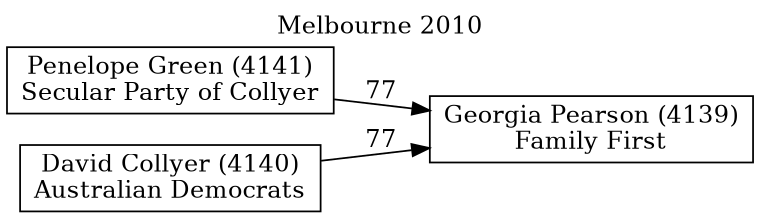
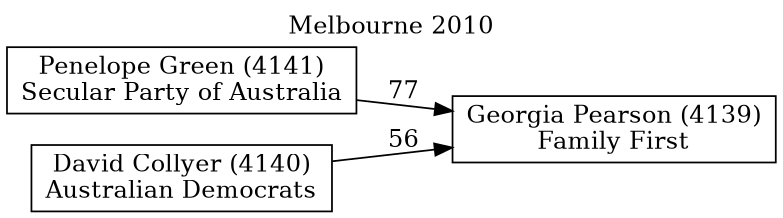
(170, 80) -> (182, 80)
(382, 141) -> (404, 141)
